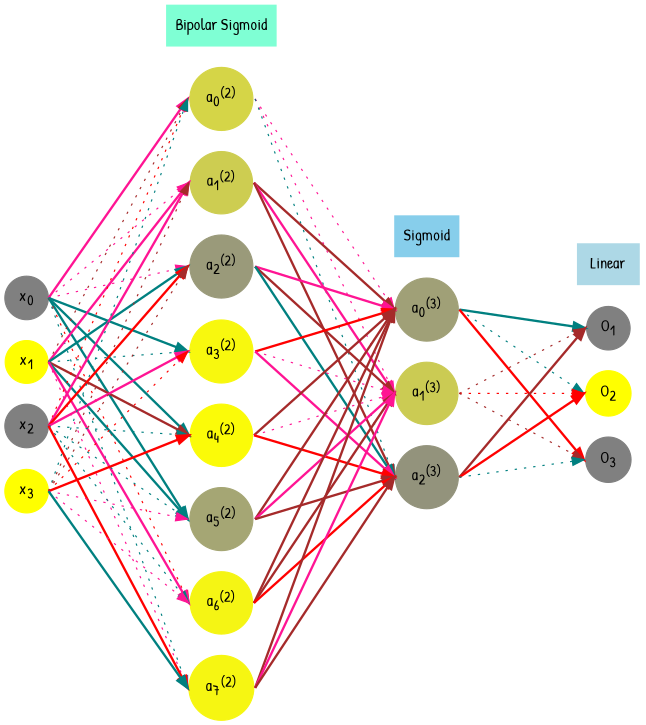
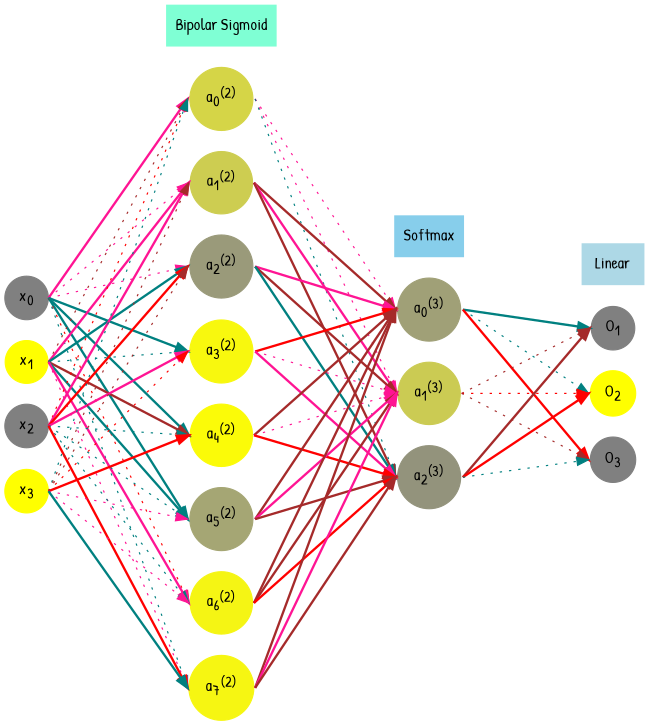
(427, 236) -> (429, 236)
